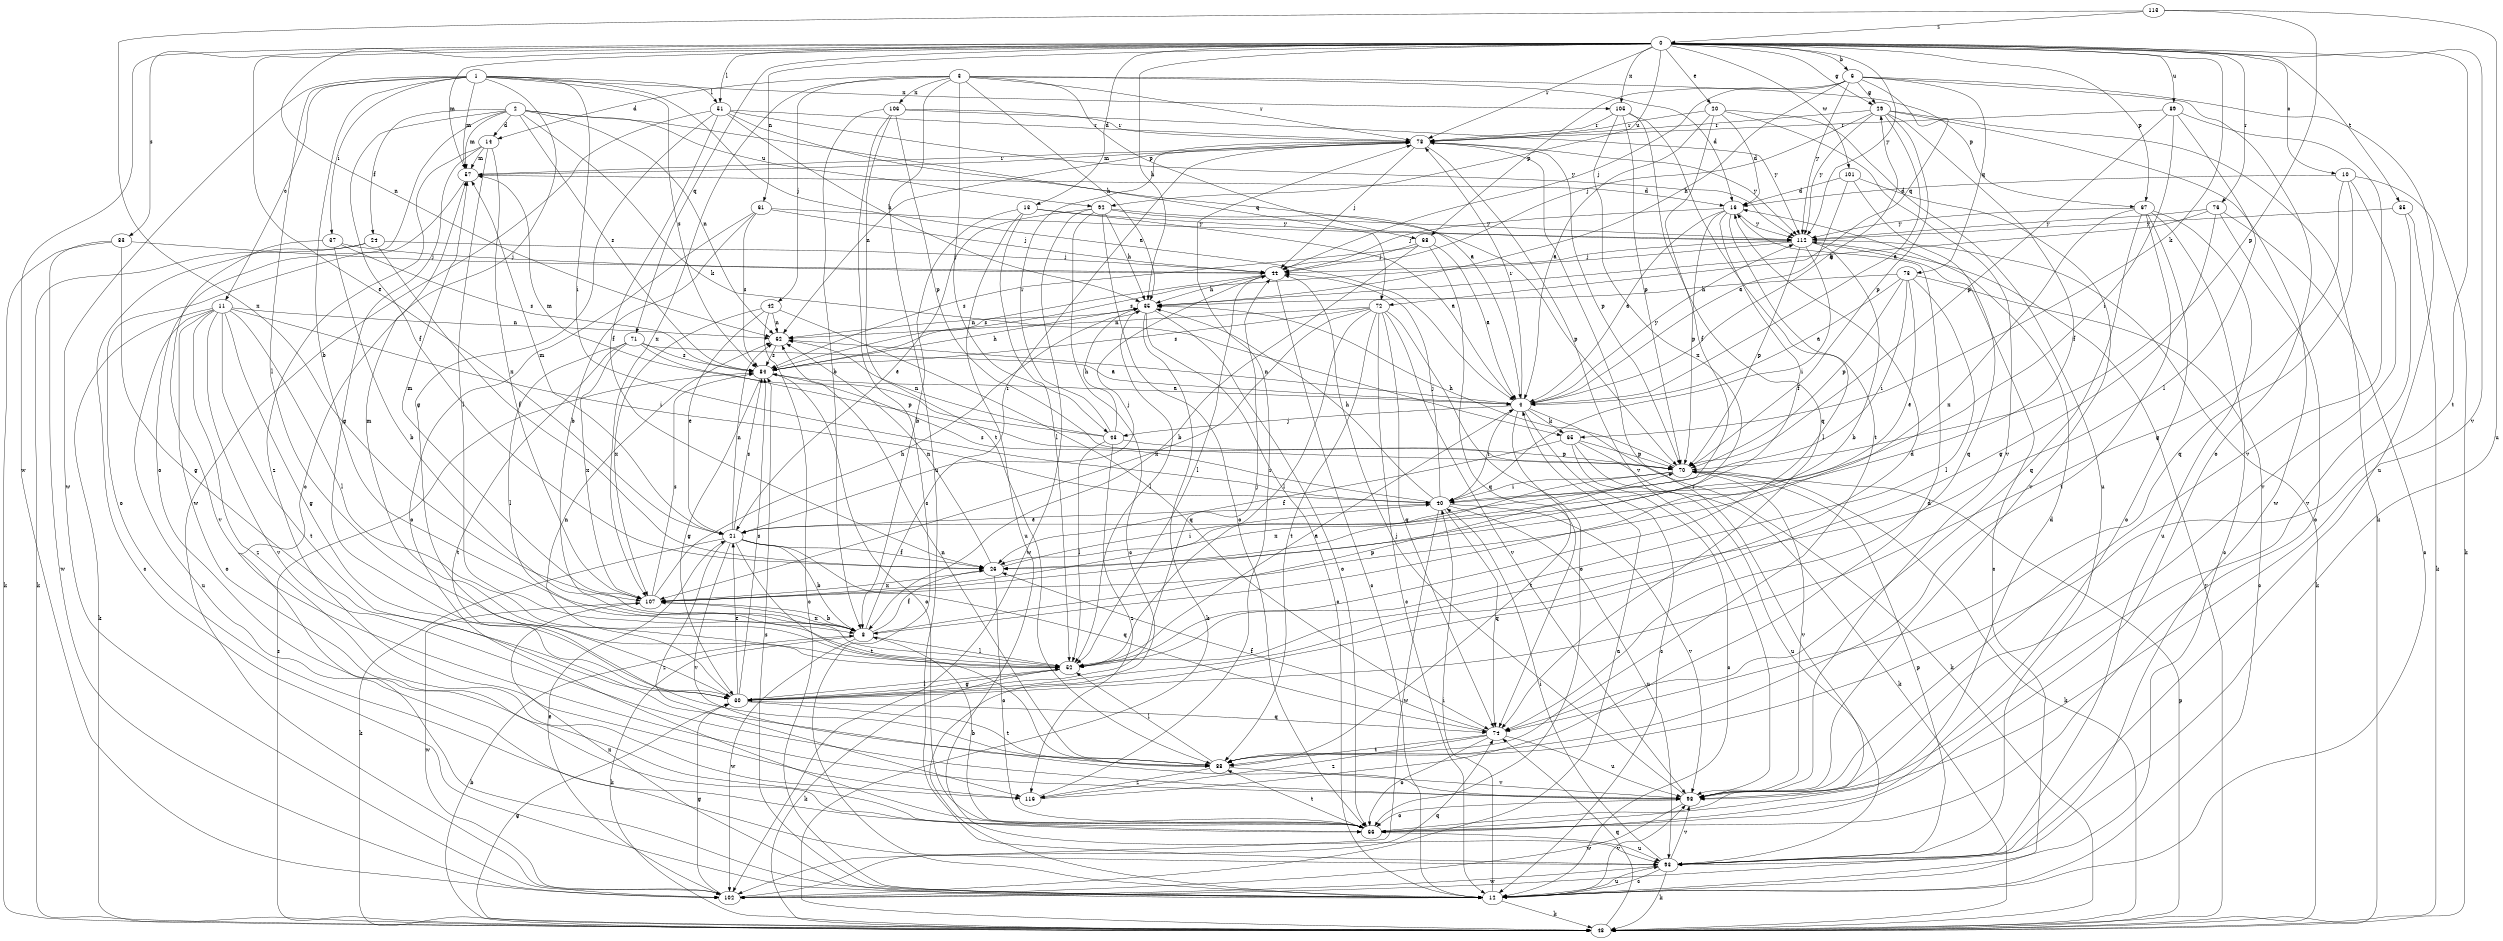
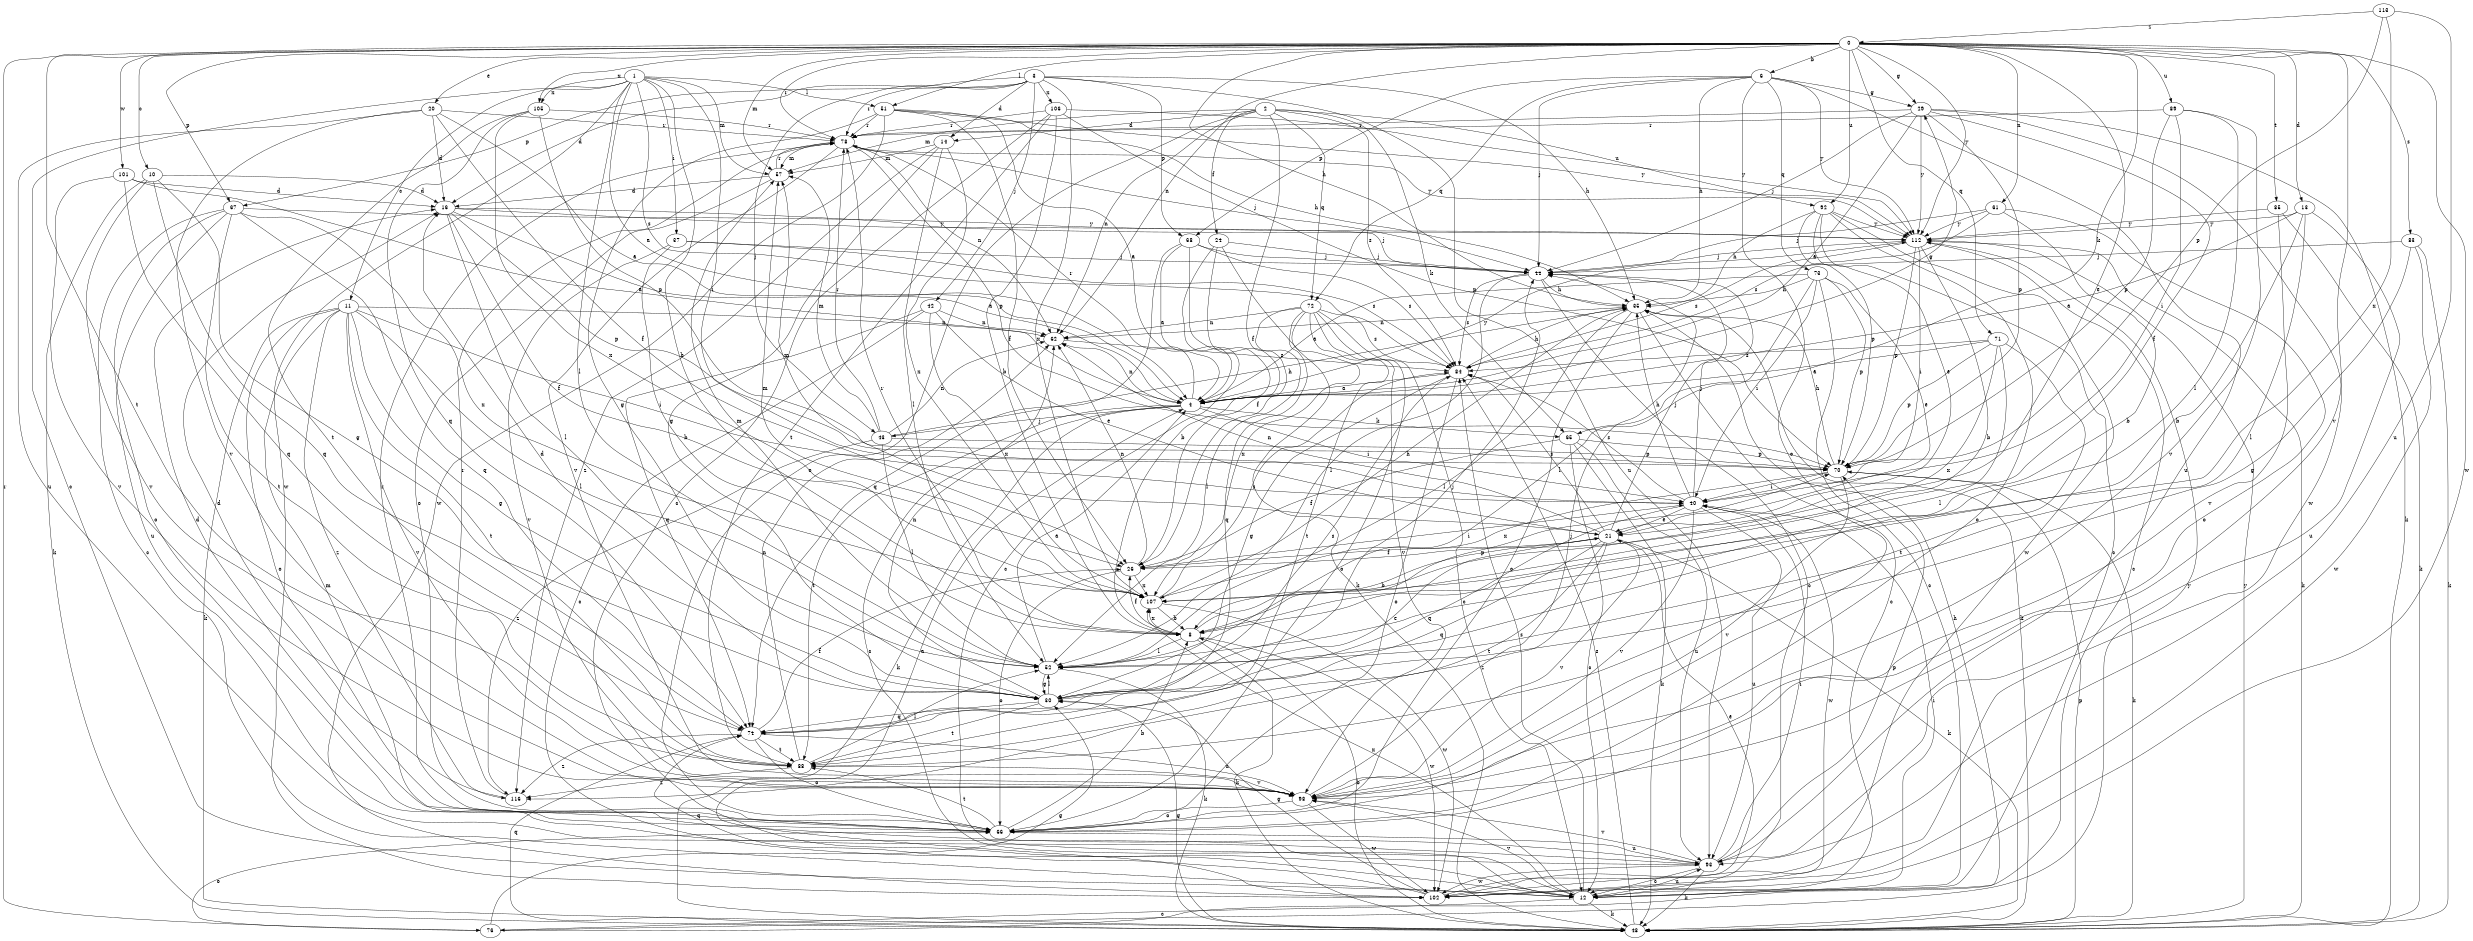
(204, 586) -> (328, 586)
(2225, 787) -> (1039, 915)
